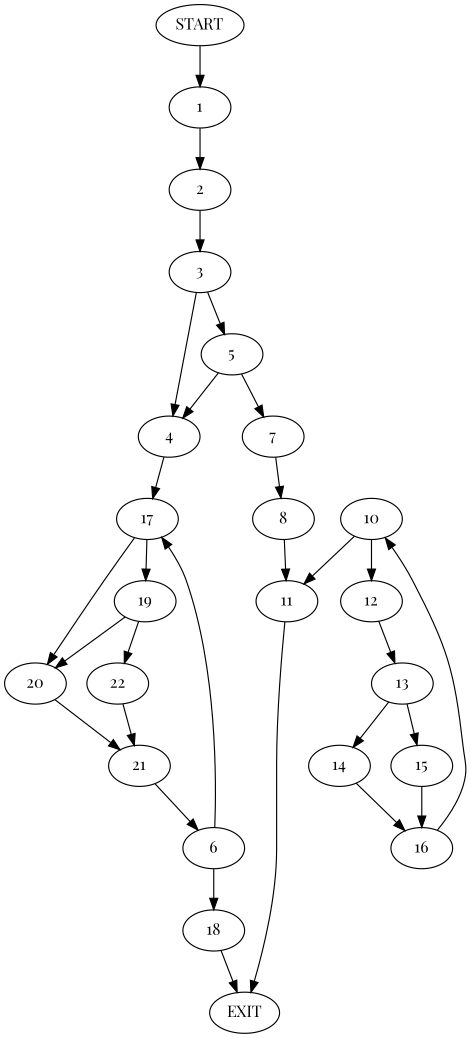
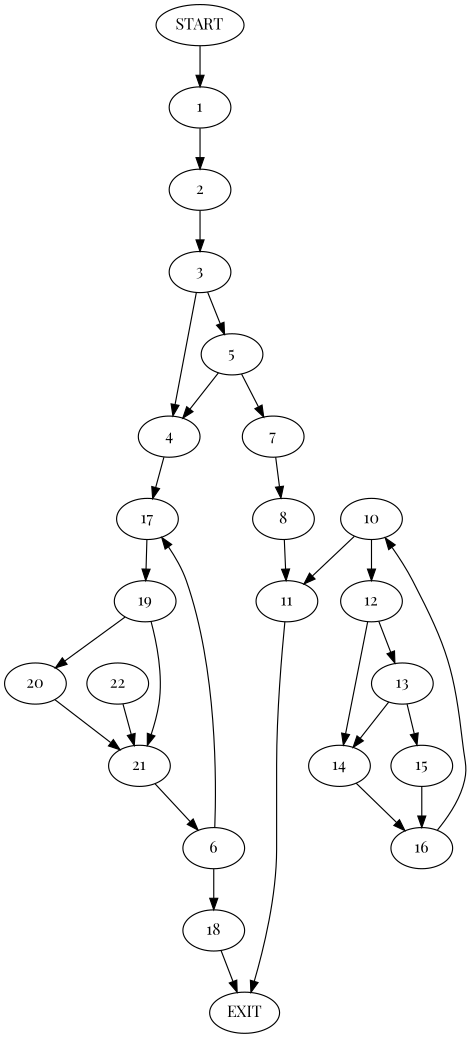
(94, 596) -> none
(133, 637) -> (160, 678)
none -> (357, 678)
